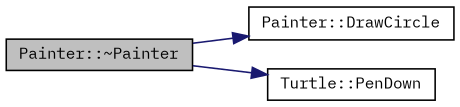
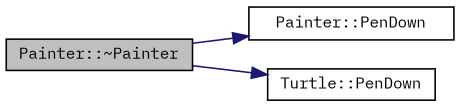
(351, 23) -> (351, 23)
